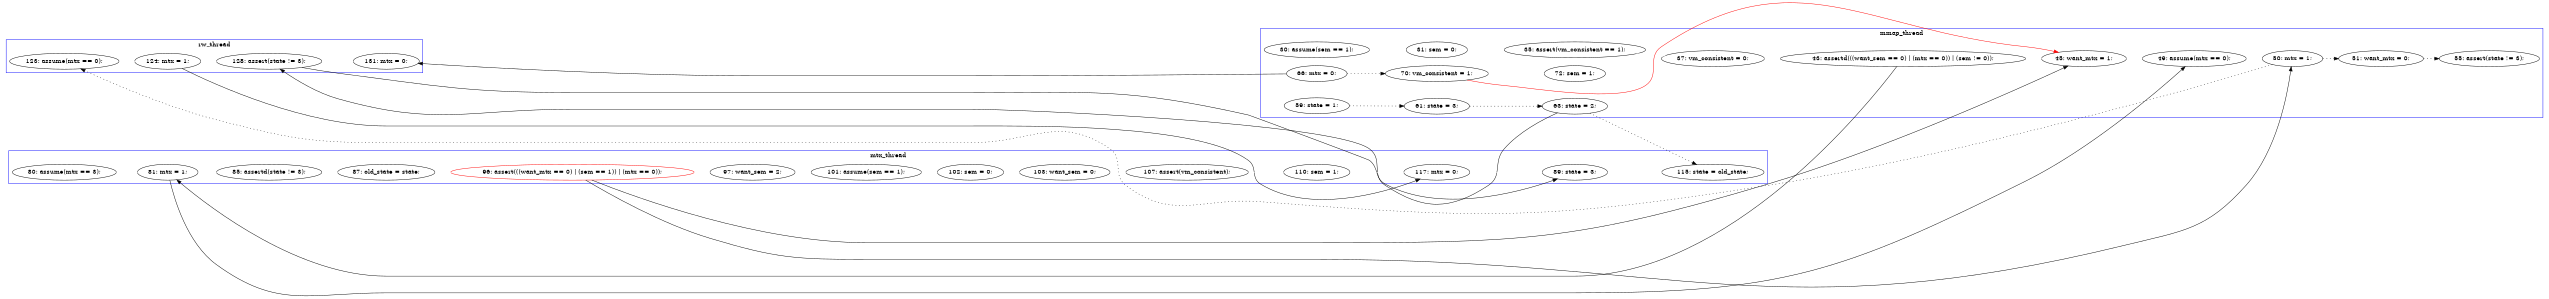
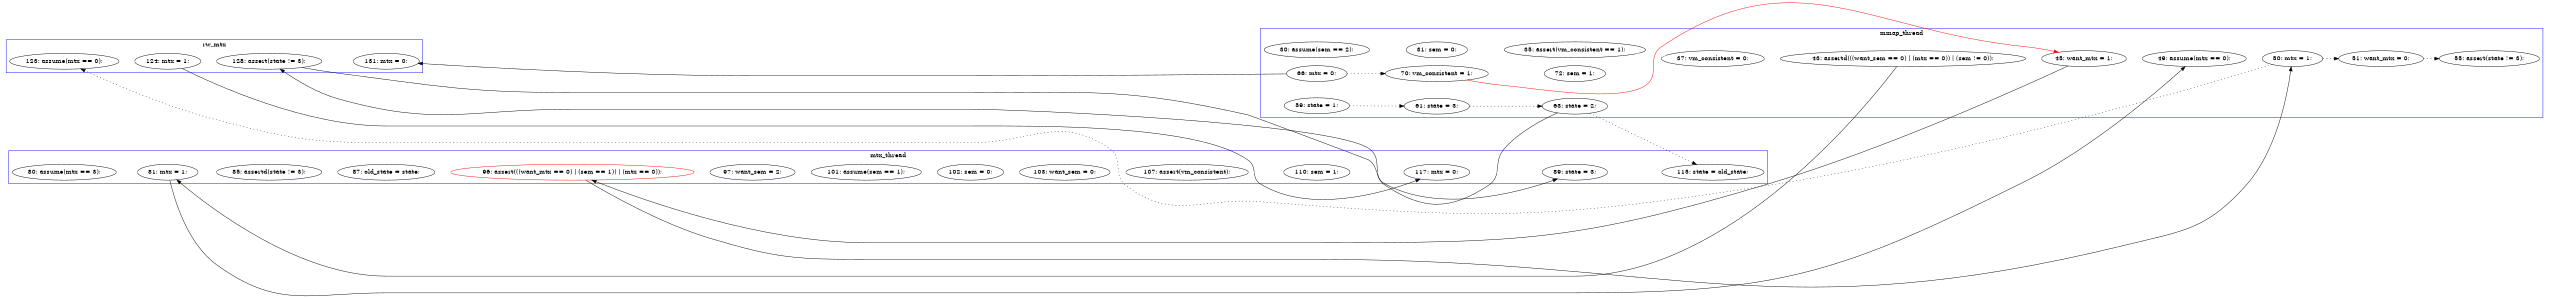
(214, 45) -> (214, 45)
(1317, 50) -> (1317, 50)
(1338, 243) -> (1342, 243)
